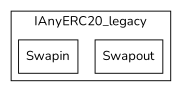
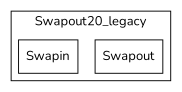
(91, 22) -> (91, 22)
